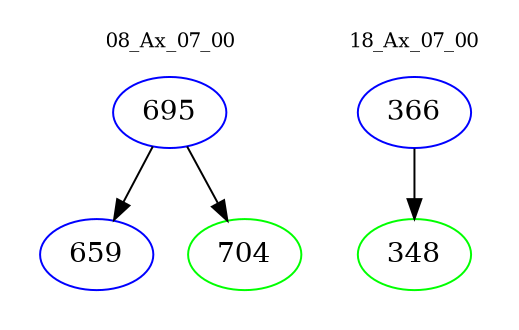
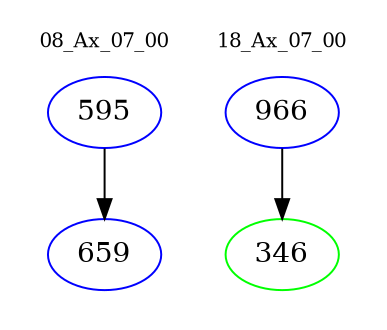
(170, 112) -> (105, 112)
(414, 112) -> (282, 112)
(245, 255) -> none
(414, 255) -> (282, 255)
